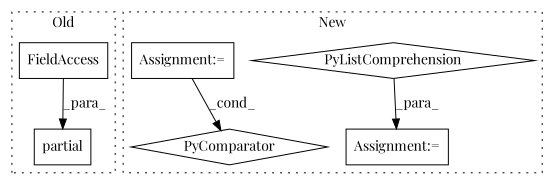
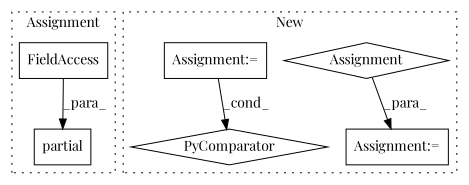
(64, 23) -> (64, 23)
(393, 61) -> (366, 61)
